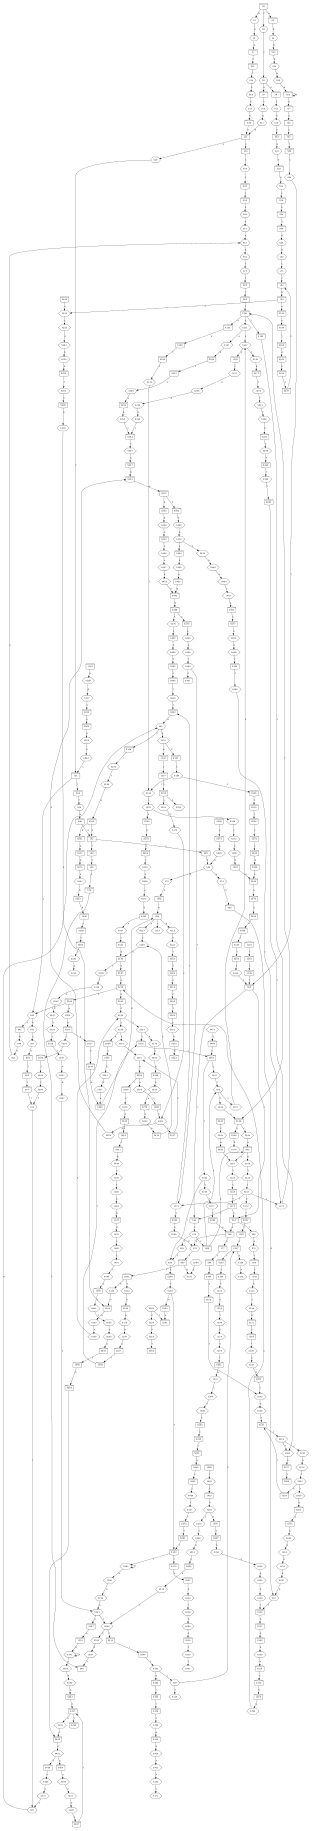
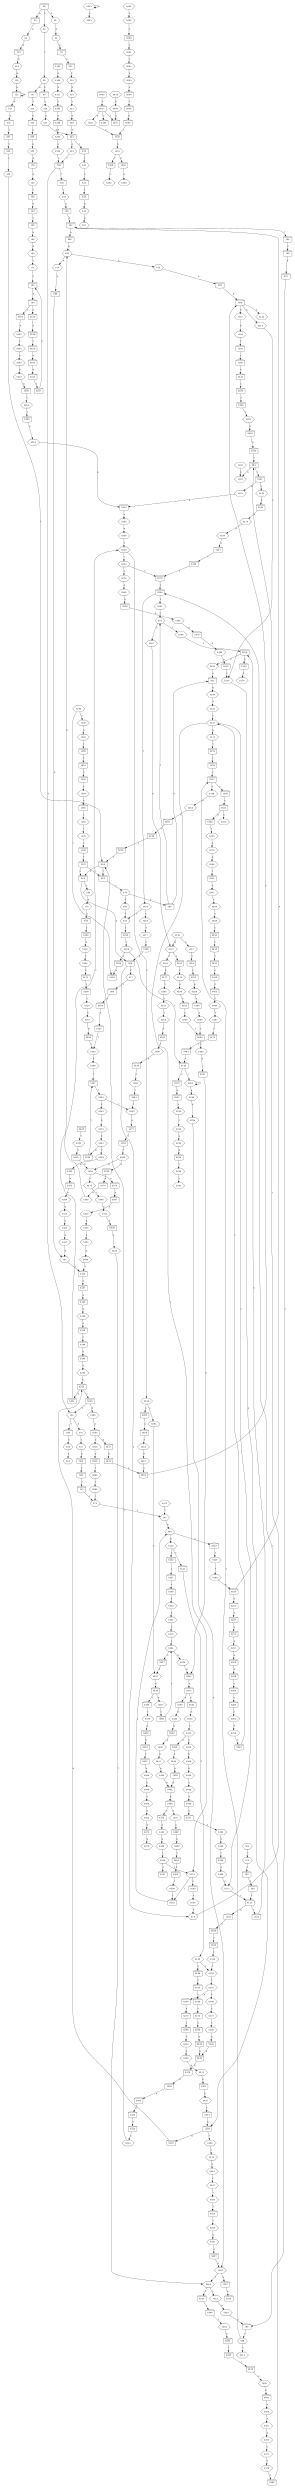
(276, 123) -> (32, 123)
(245, 243) -> none
(175, 307) -> (27, 309)
(245, 320) -> none
(138, 405) -> (184, 1006)
none -> (254, 457)
none -> (83, 765)
(163, 799) -> (171, 1612)
none -> (180, 814)
(62, 1098) -> (214, 2256)
(241, 1156) -> none
none -> (123, 1157)
(116, 1248) -> none
(223, 1248) -> (131, 977)
(219, 1299) -> (217, 814)
(76, 1647) -> none
(165, 1675) -> (245, 2333)
(70, 1683) -> none
none -> (239, 1747)
(83, 1768) -> (108, 115)
(45, 1788) -> none
(67, 1788) -> none
none -> (267, 2460)
